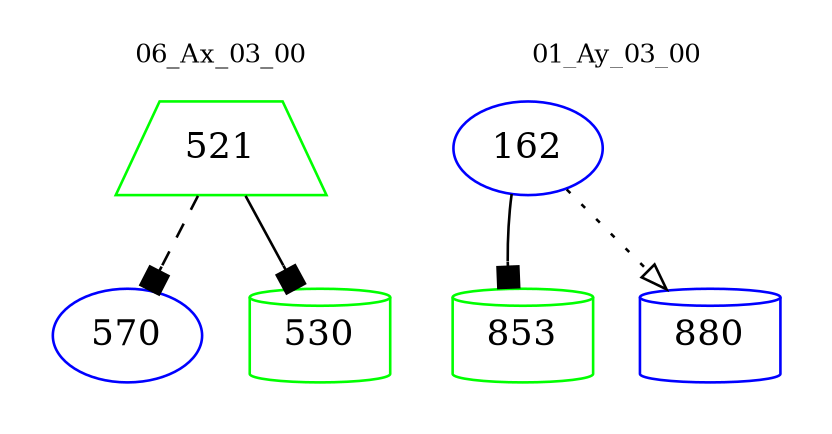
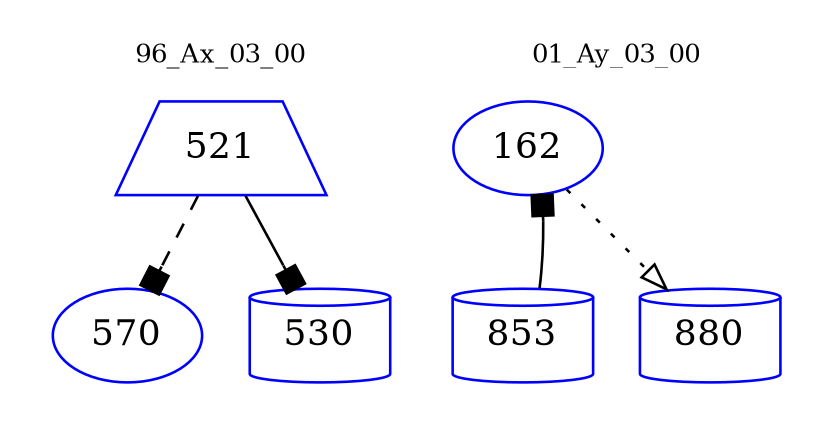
(221, 56) -> (221, 56)
(221, 148) -> (221, 148)
(509, 228) -> (543, 255)
(320, 336) -> (320, 336)
(523, 336) -> (523, 336)
